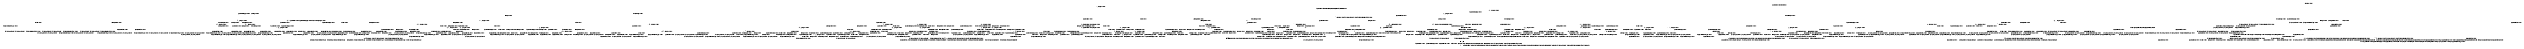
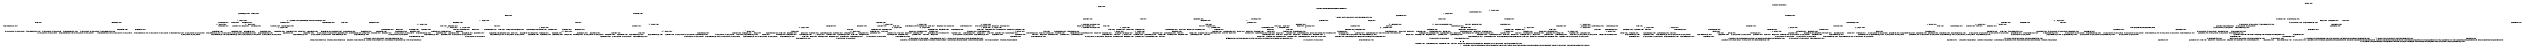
(410, 24) -> (413, 29)
(1847, 26) -> none
